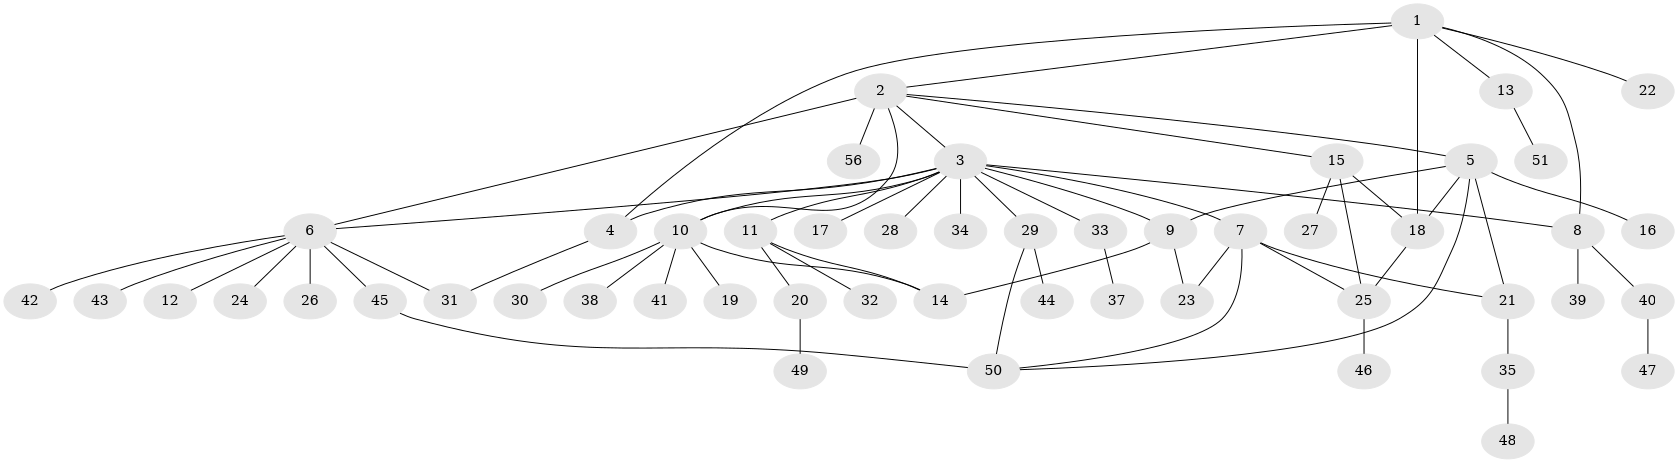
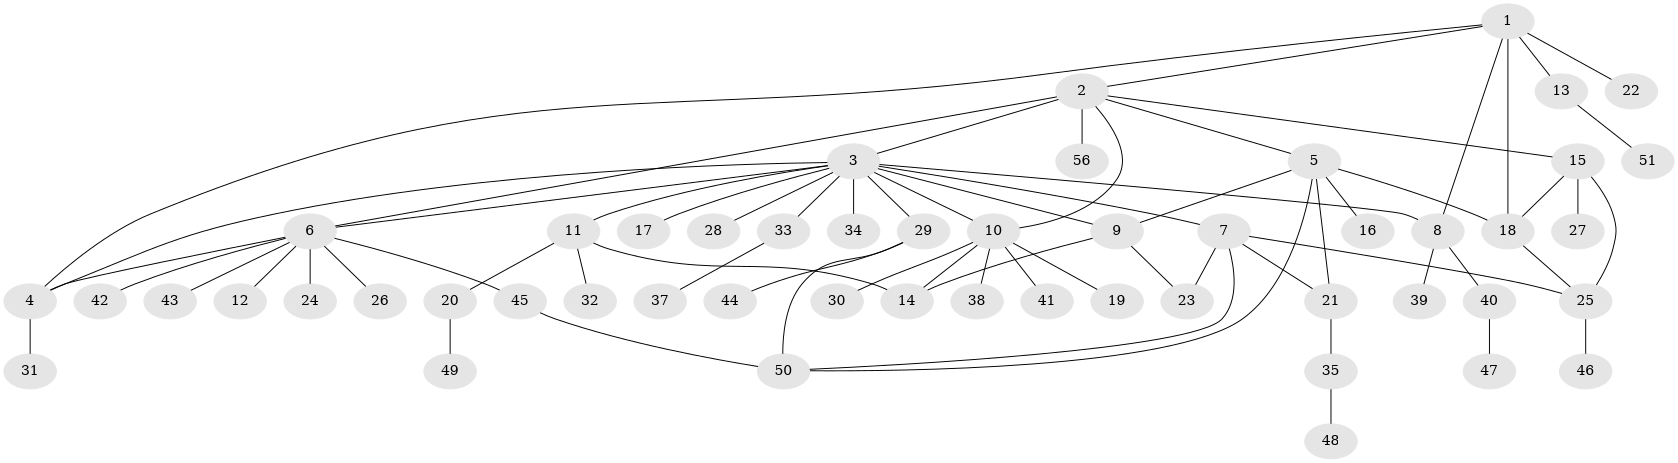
(380, 266) -> (167, 261)
